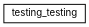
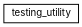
(45, 14) -> (41, 14)
